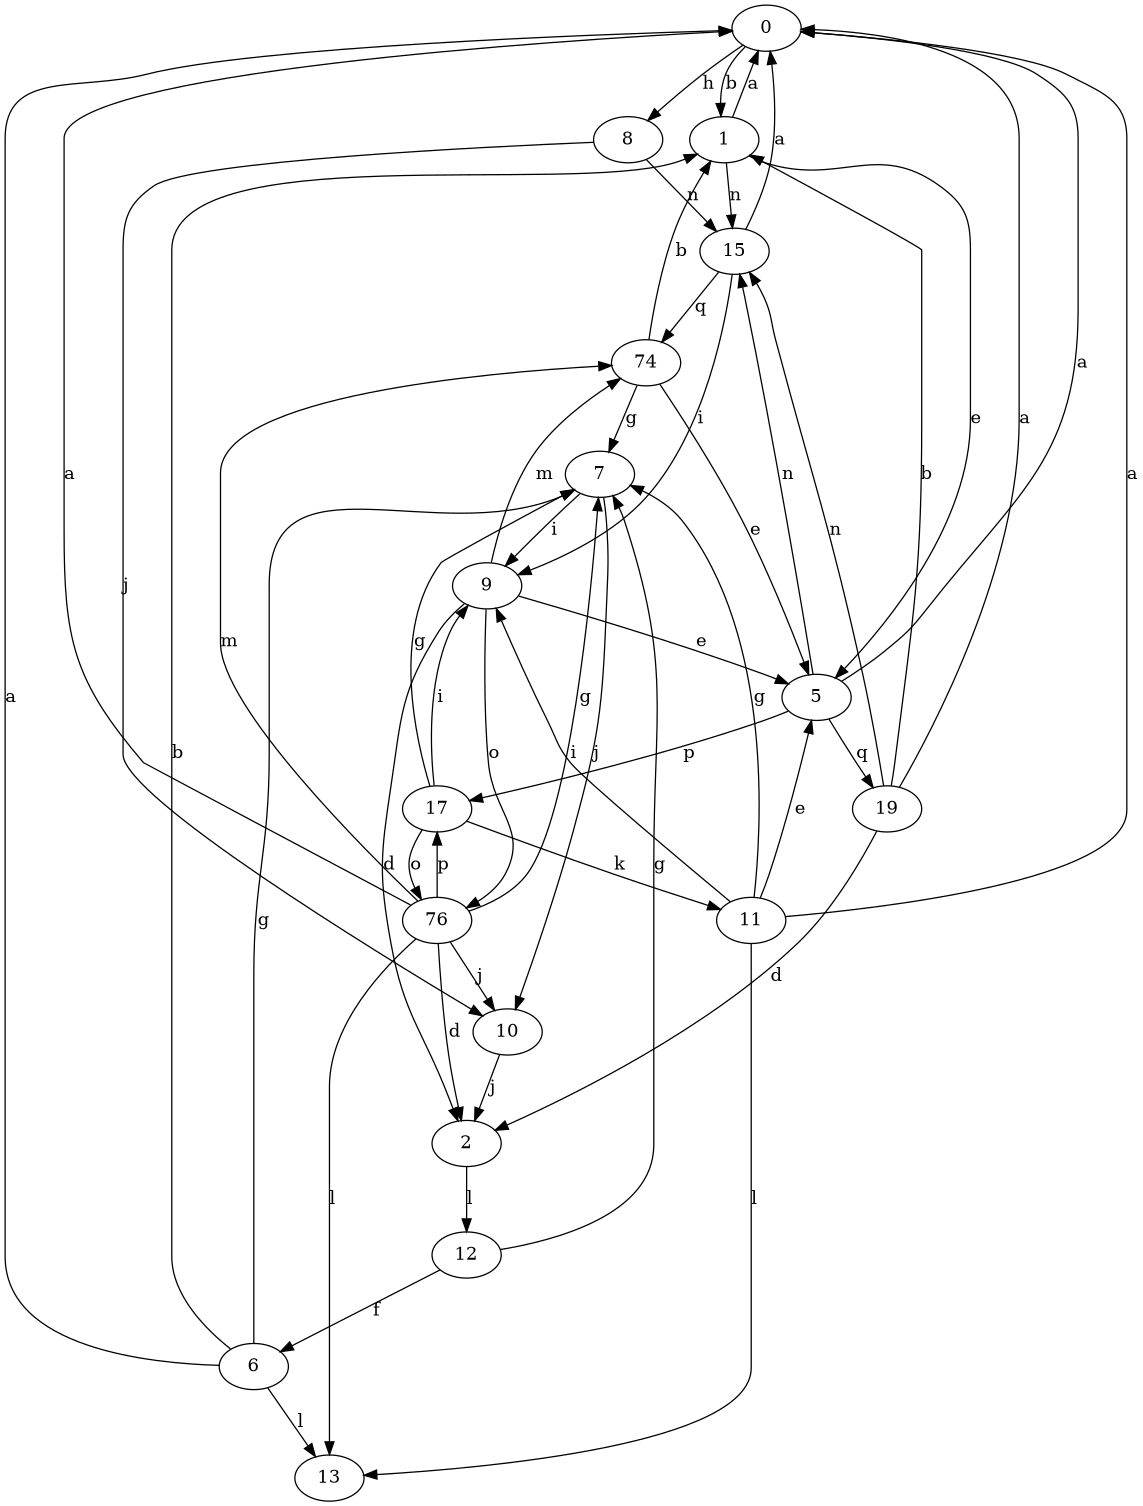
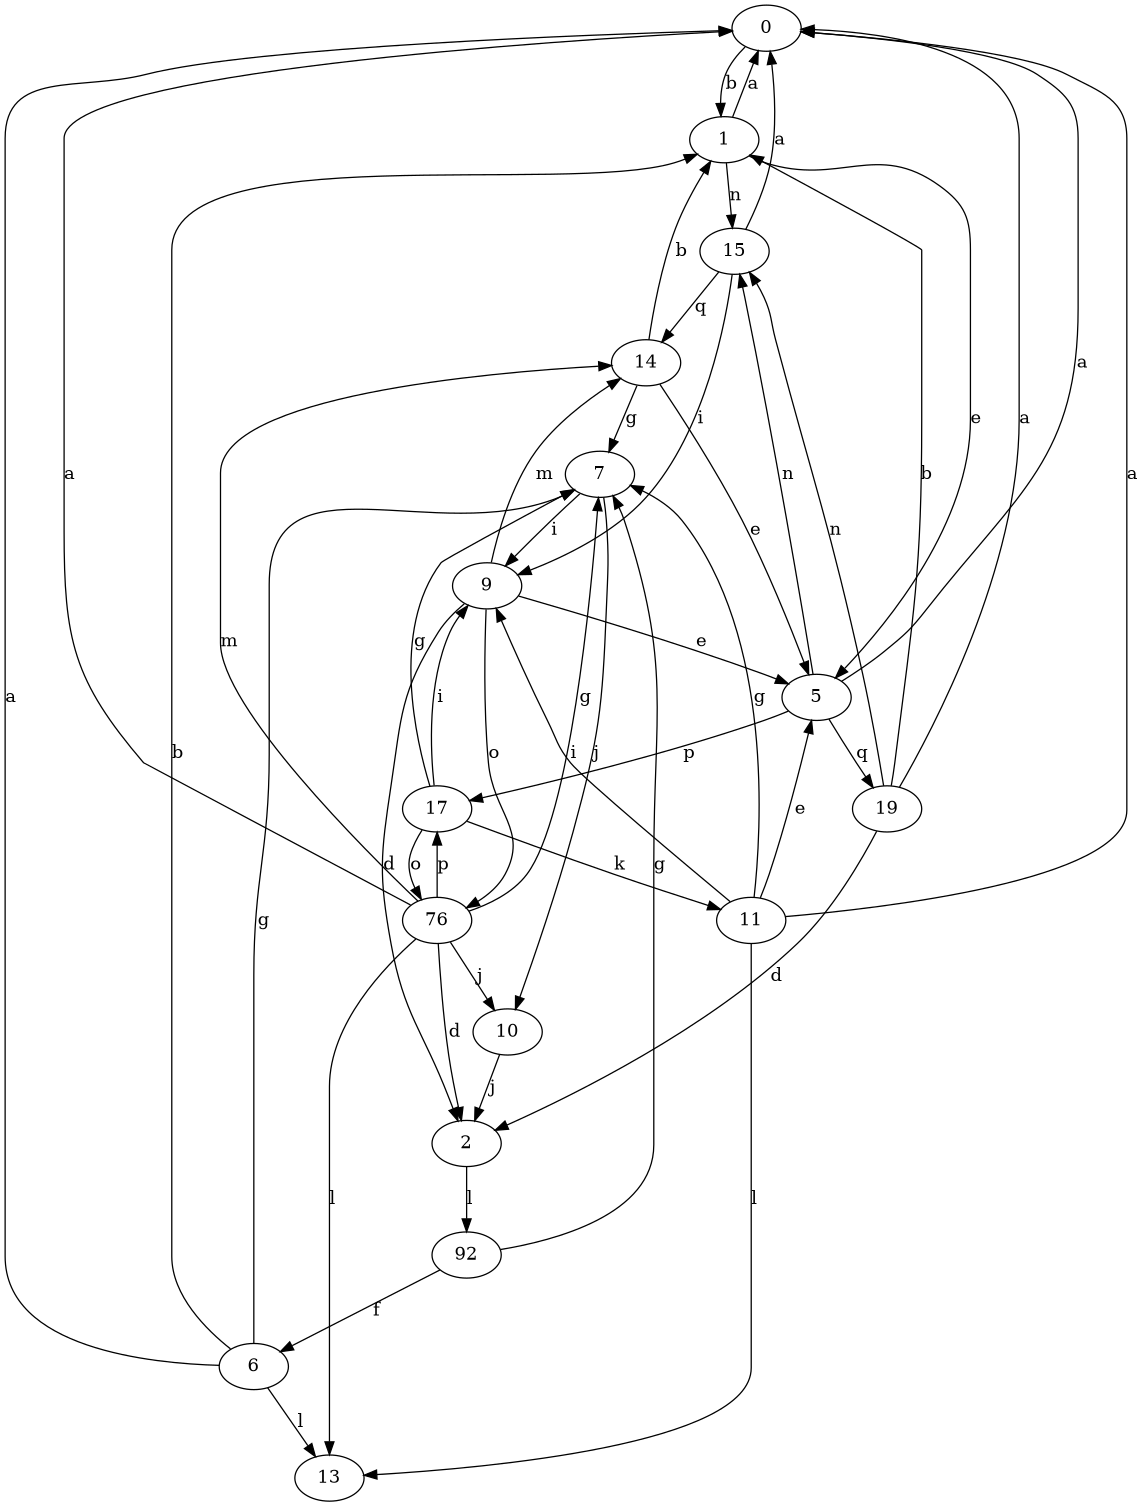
(628, 140) -> none
(646, 363) -> (646, 363)
(467, 1255) -> (467, 1255)
